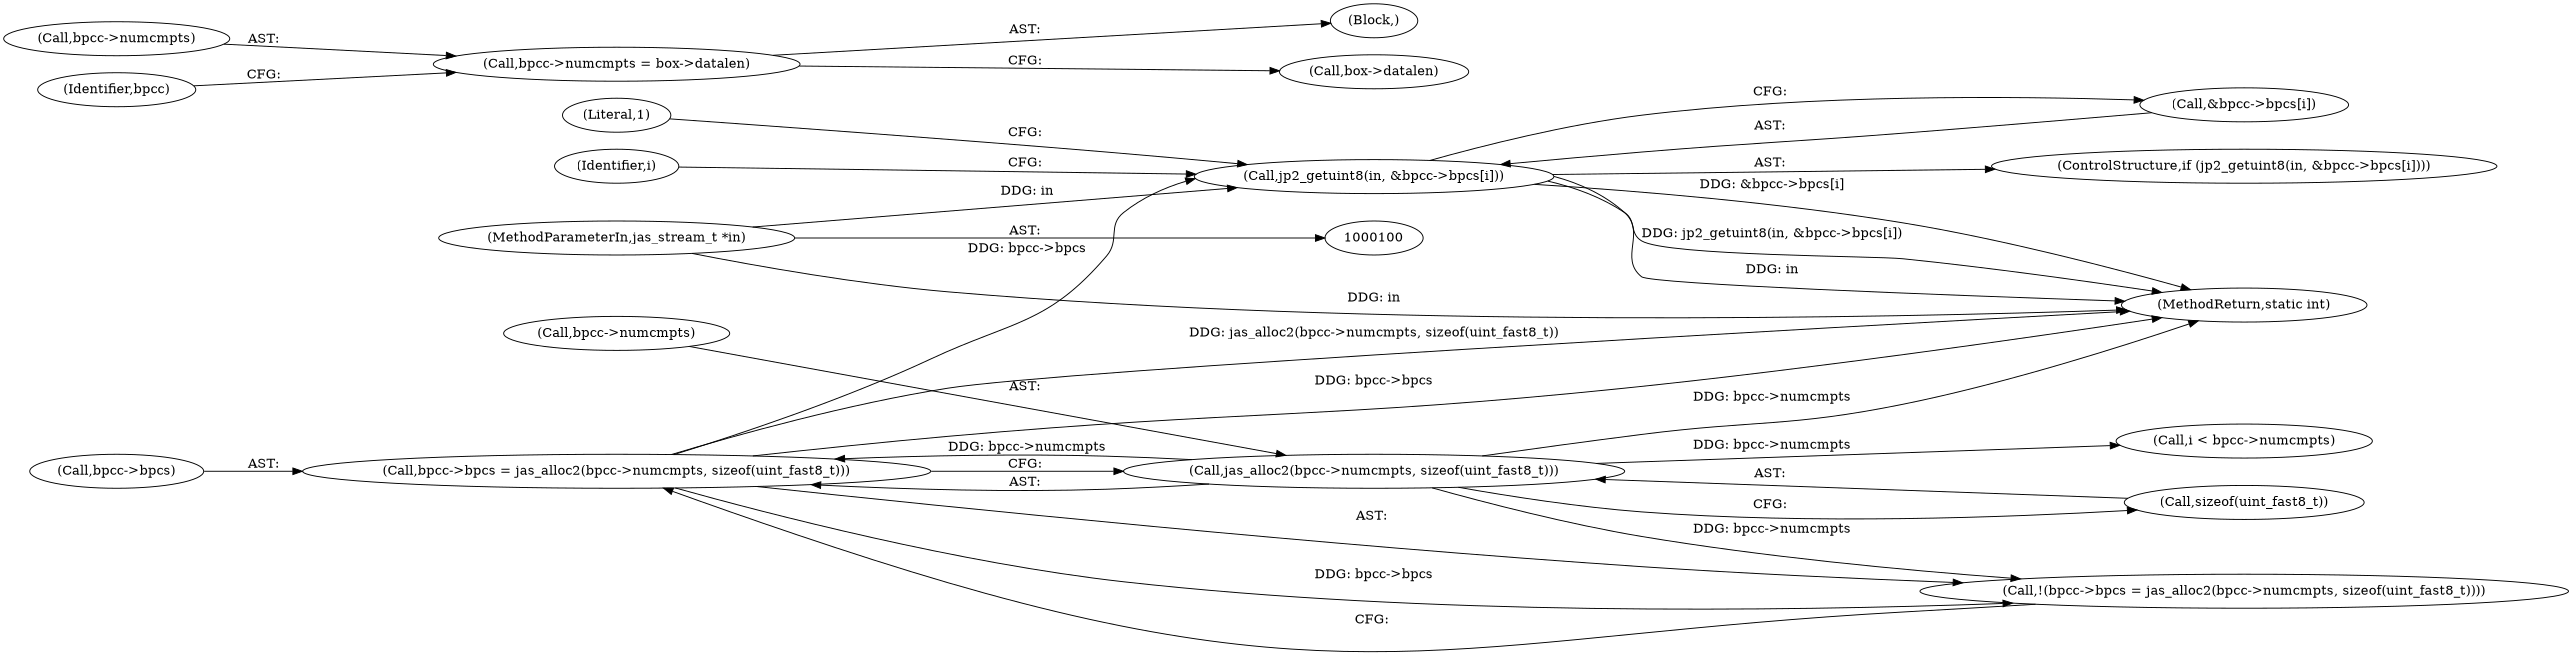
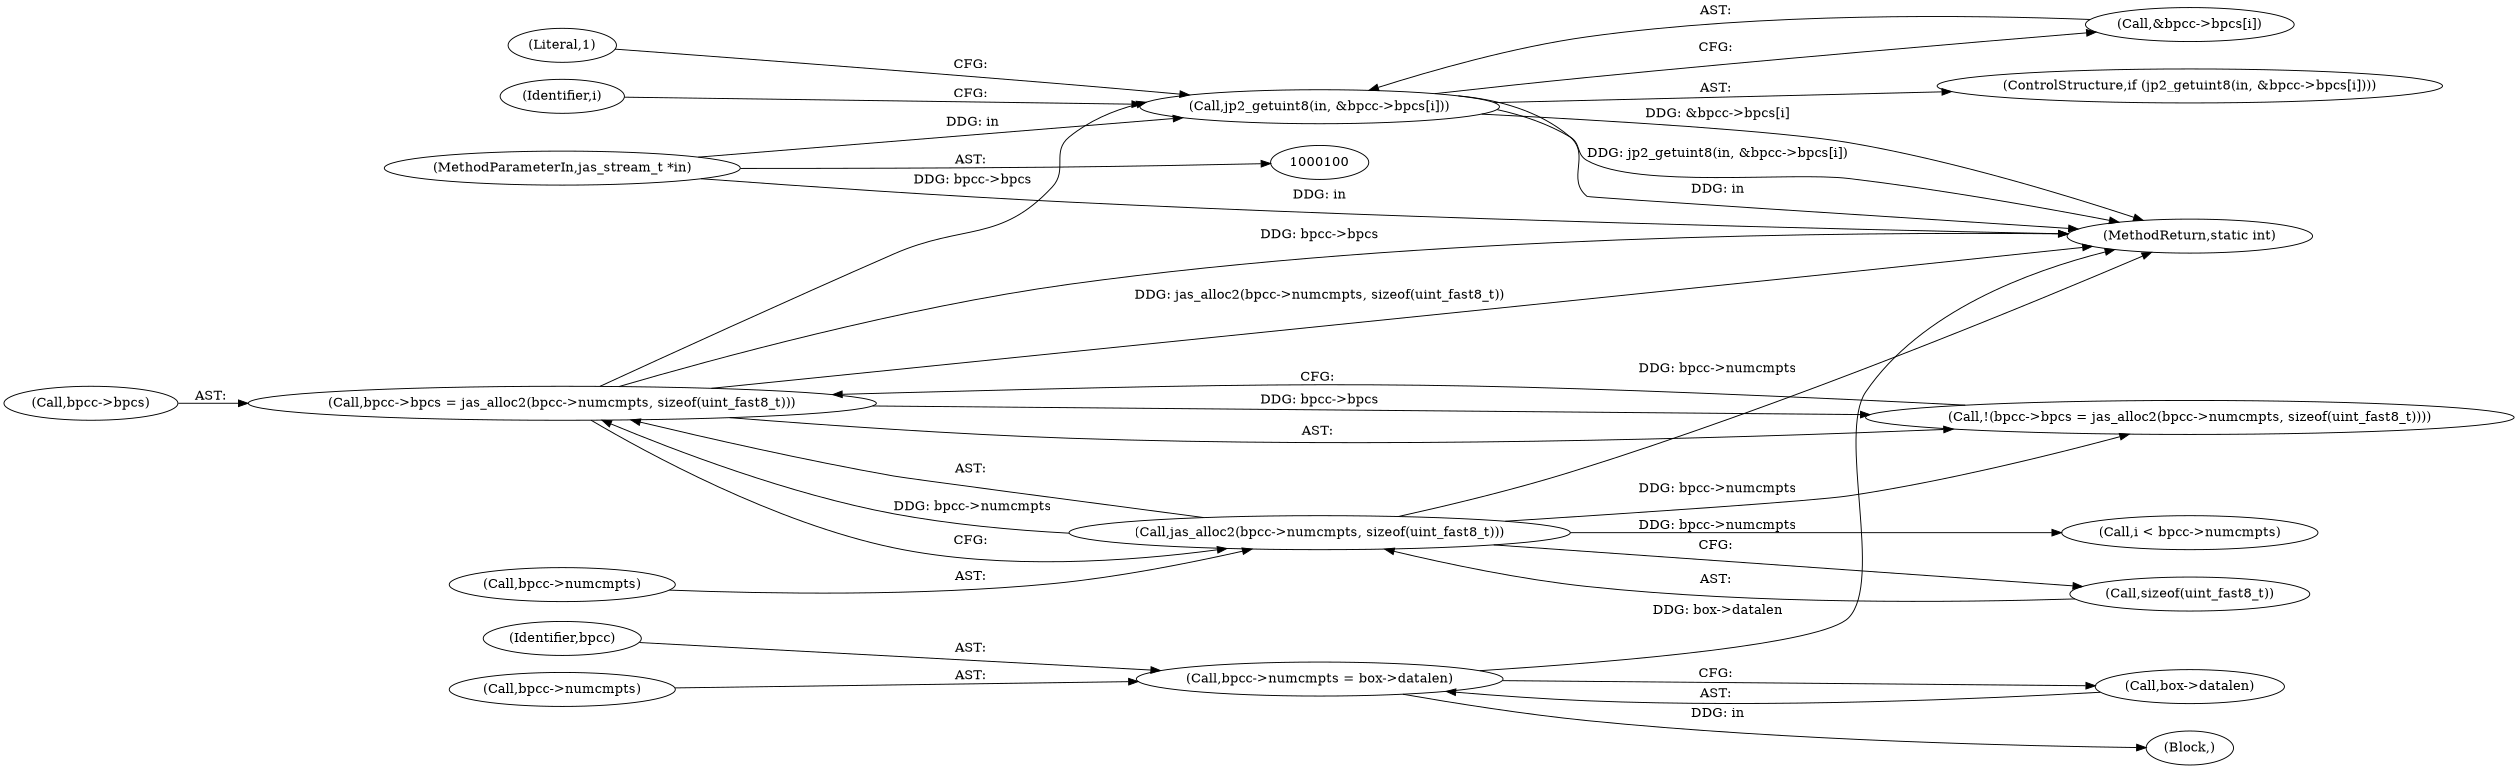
(1027, 30) -> (1718, 714)
(266, 75) -> (973, 648)
none -> (1862, 551)
none -> (1778, 703)
